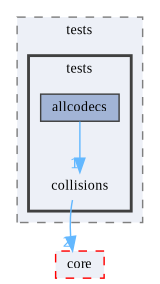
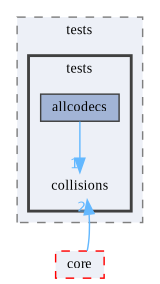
(70, 218) -> (89, 233)
